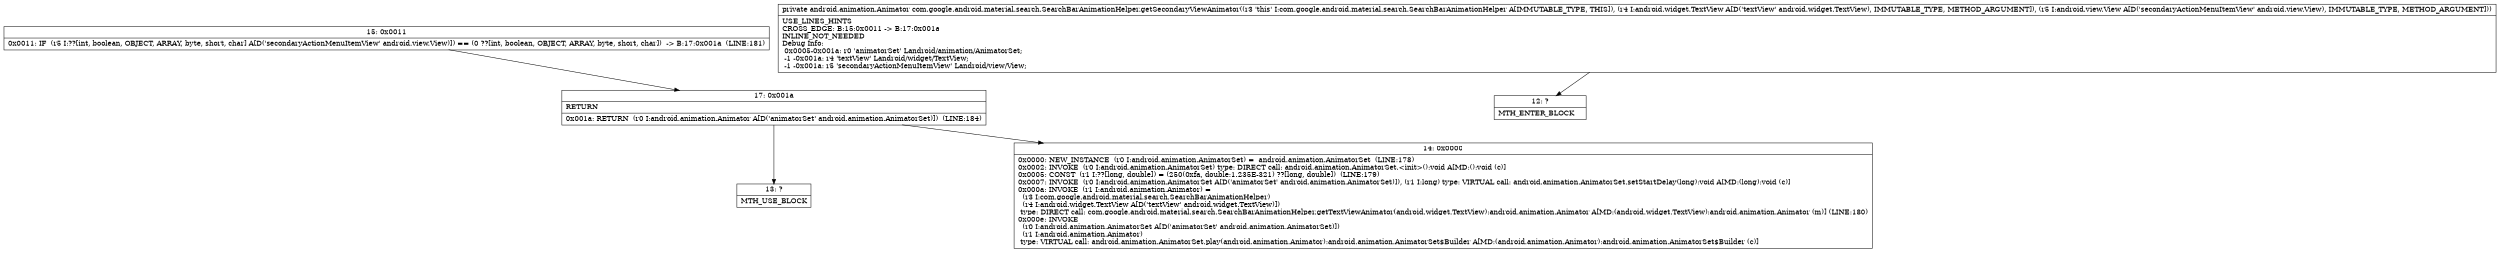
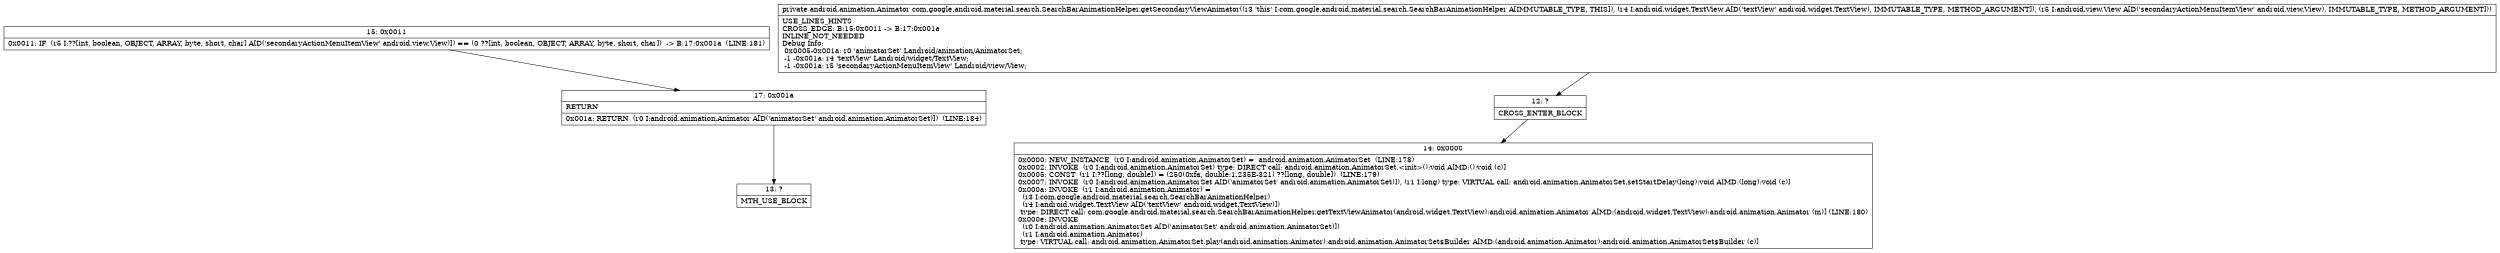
(1536, 113) -> (1540, 113)
(970, 134) -> (1516, 130)
